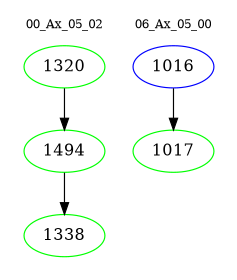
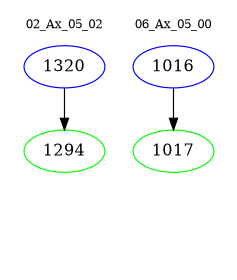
(64, 25) -> (64, 25)
(64, 67) -> (64, 67)
(64, 151) -> (64, 151)
(64, 236) -> none
